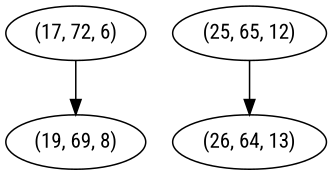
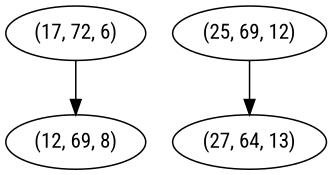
(250, 33) -> (250, 33)
(76, 142) -> (76, 142)
(250, 142) -> (250, 142)
